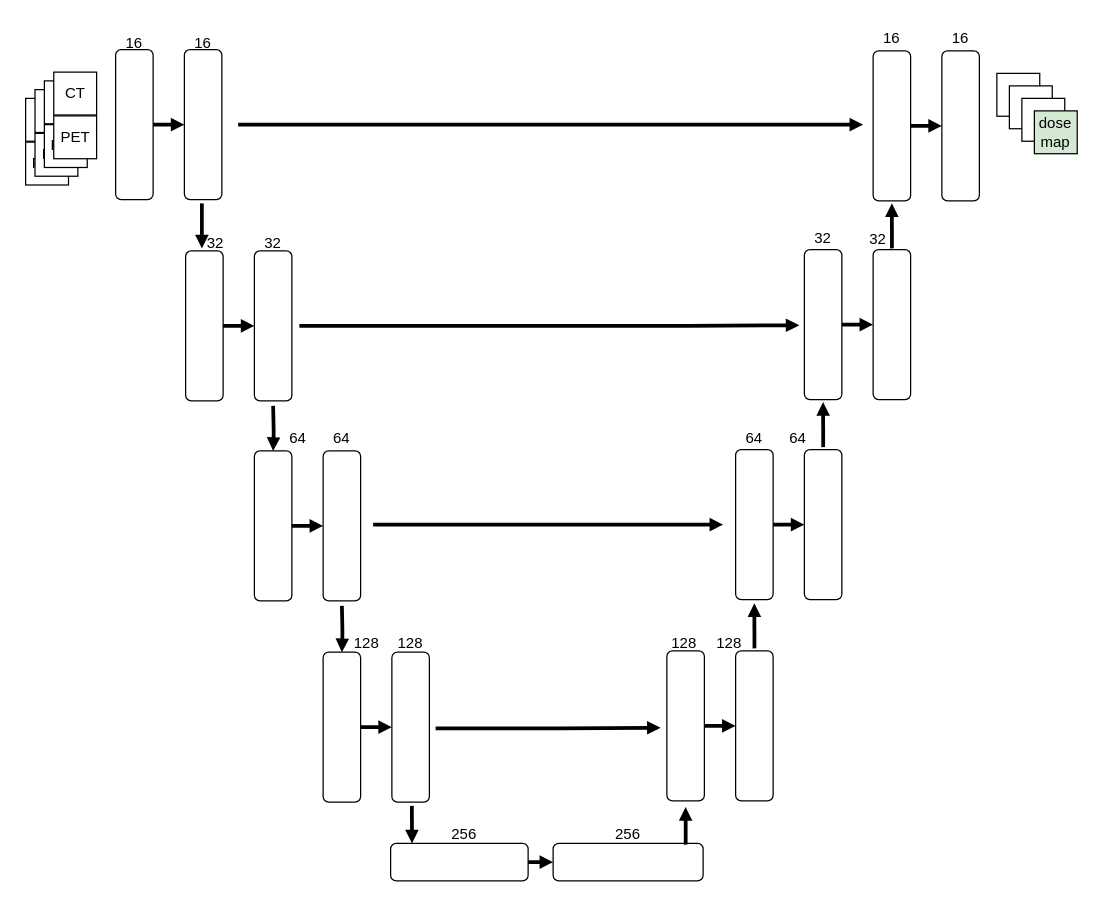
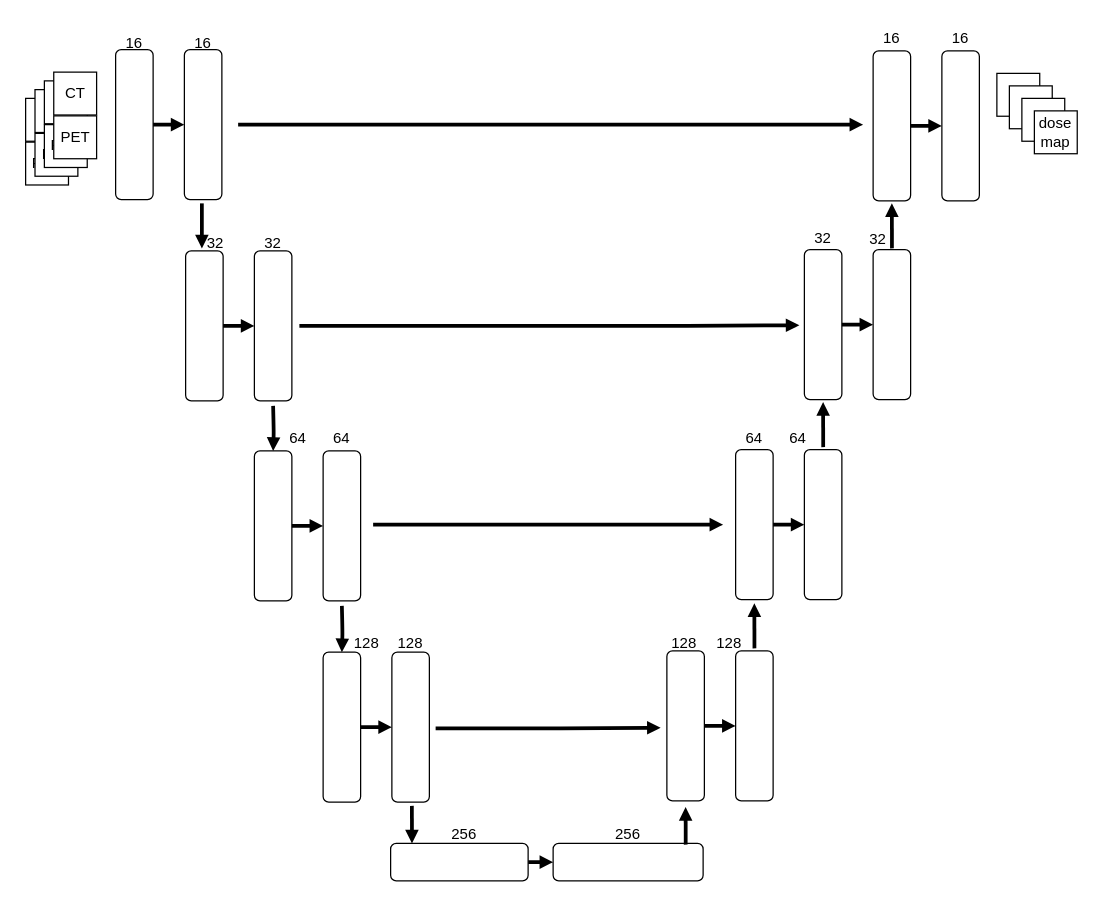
(1056, 132) -> (1056, 132)
